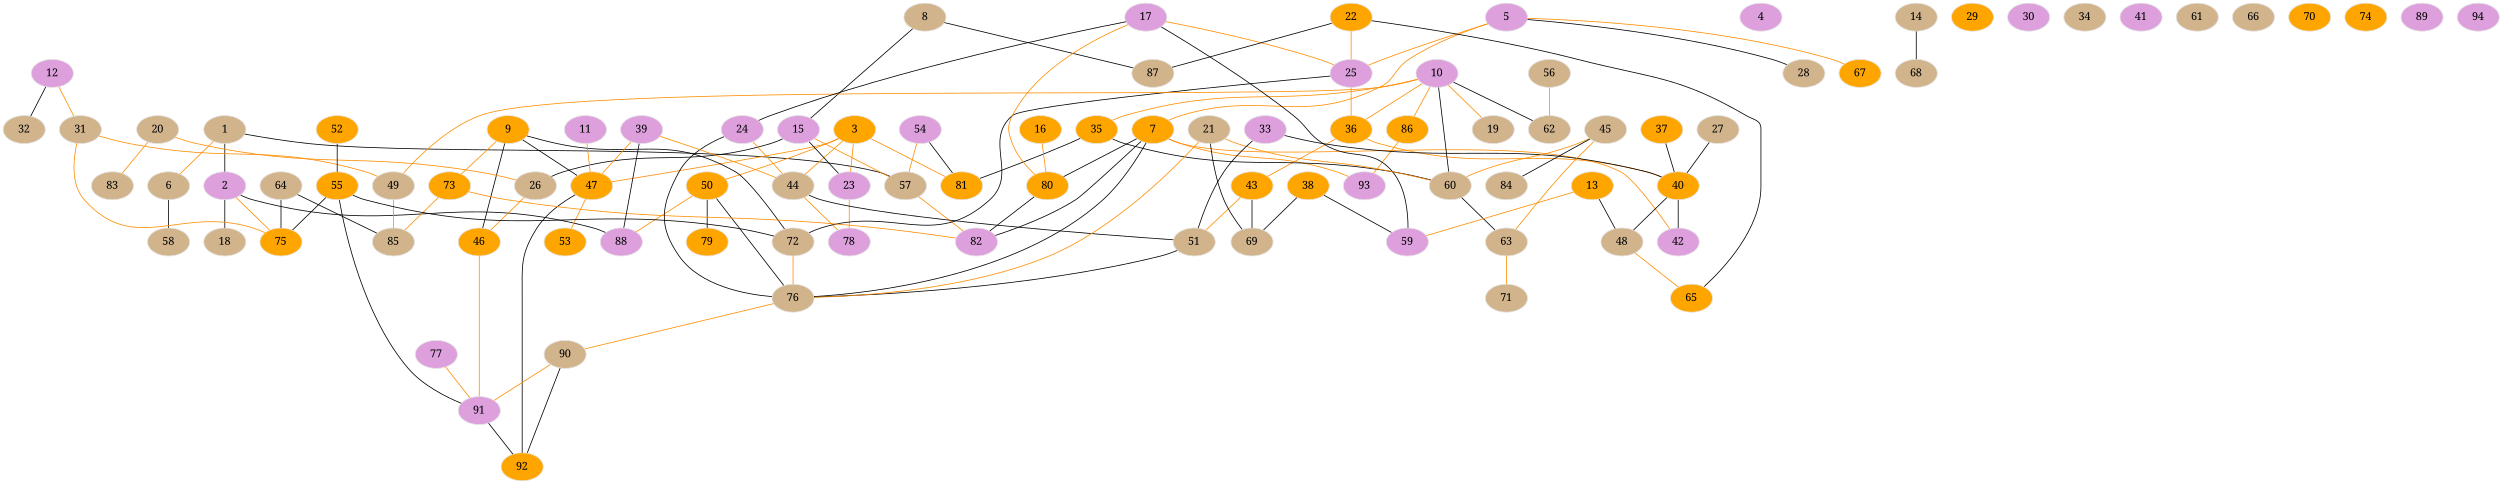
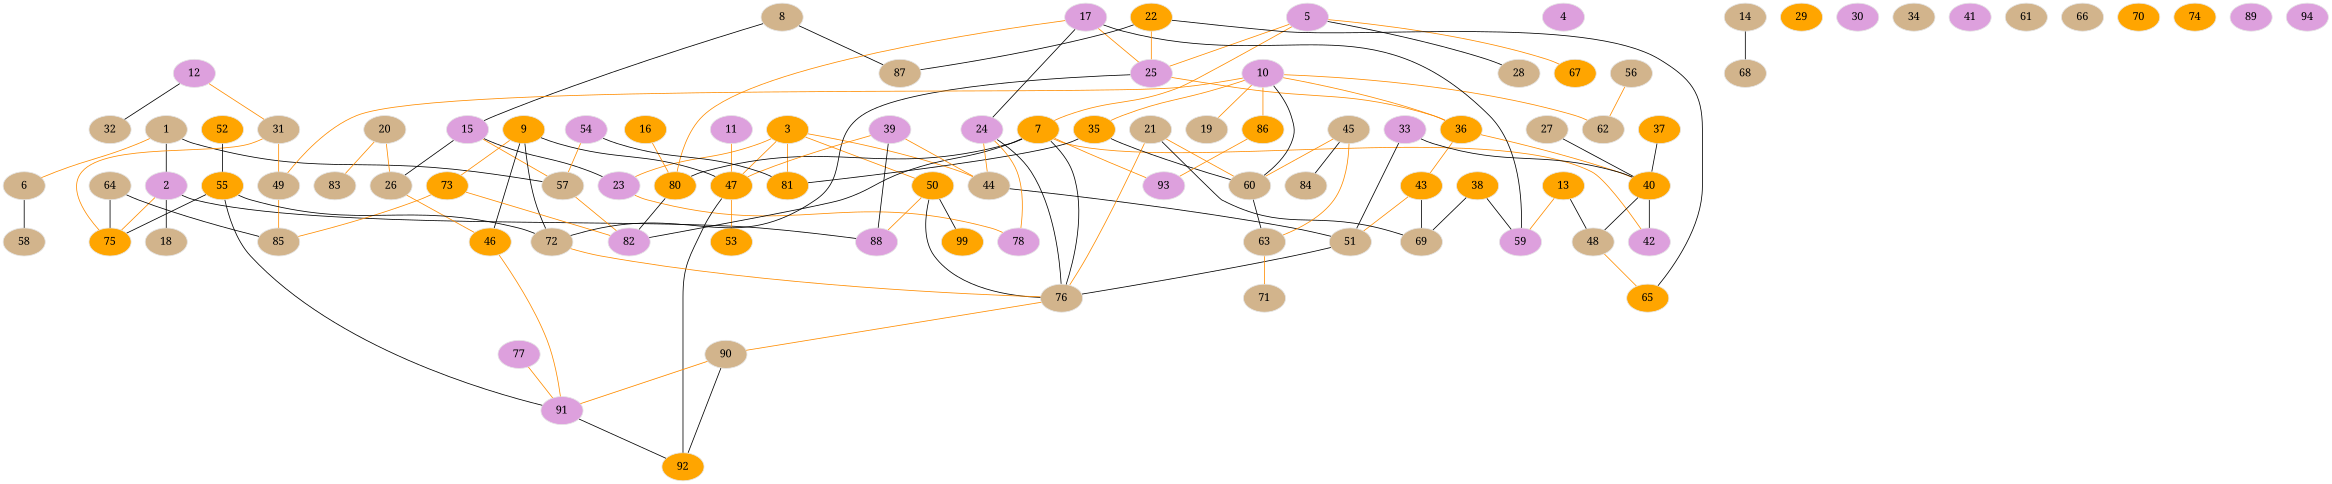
(1493, 101) -> (1437, 88)
(821, 214) -> (1020, 180)
(707, 242) -> (962, 242)
